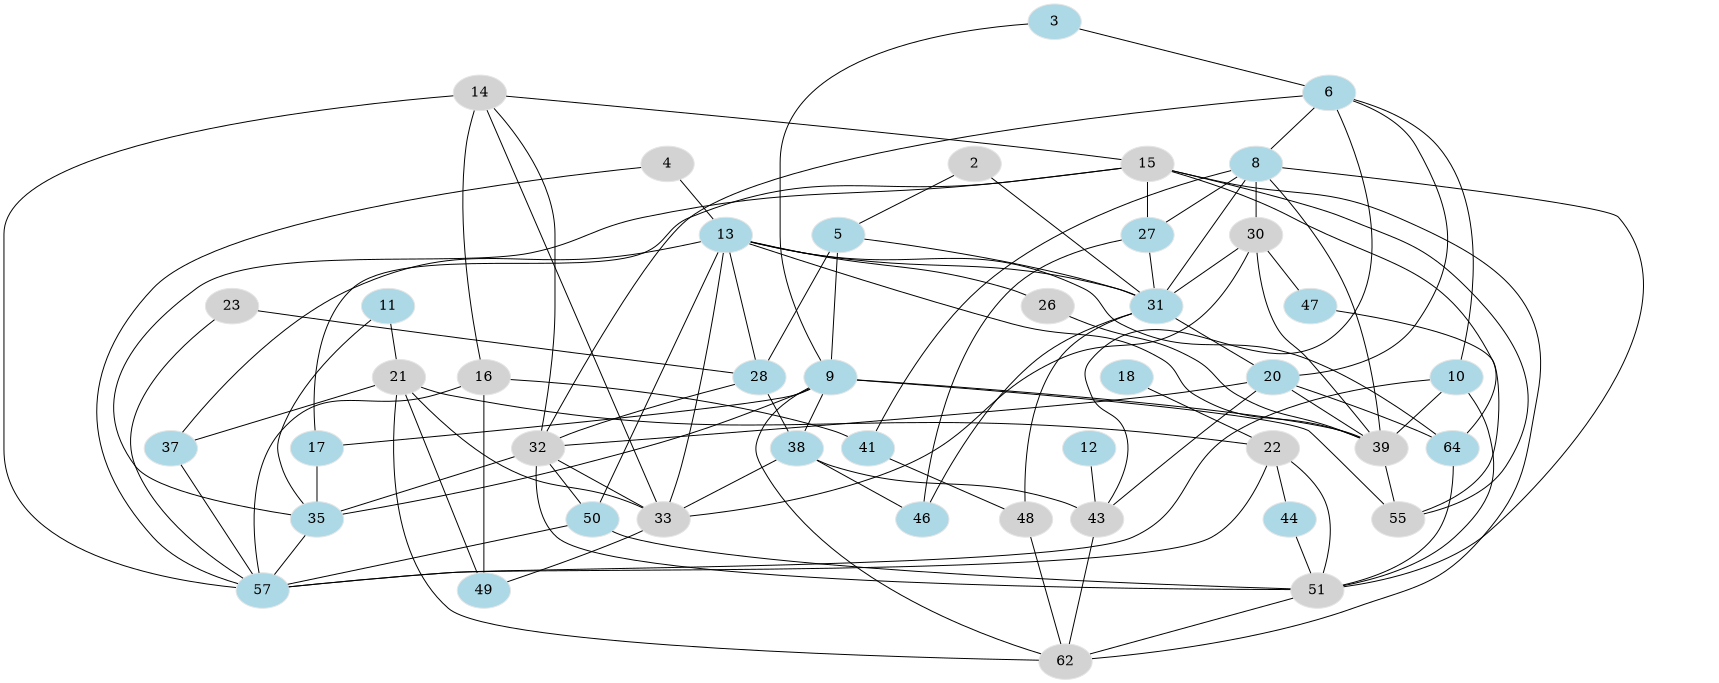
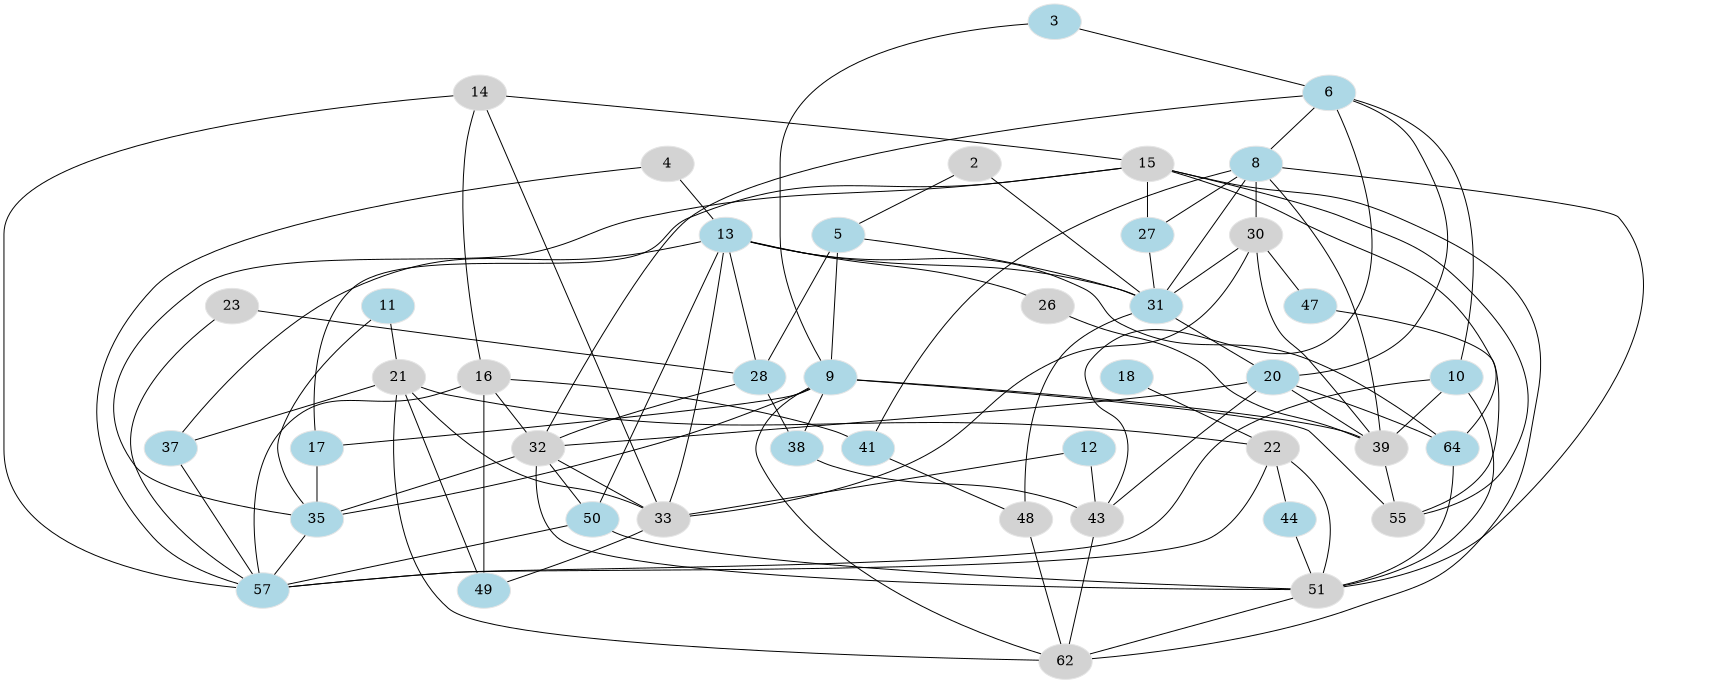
(555, 236) -> (511, 413)
(1062, 333) -> none
(730, 484) -> (876, 484)
(922, 519) -> none
